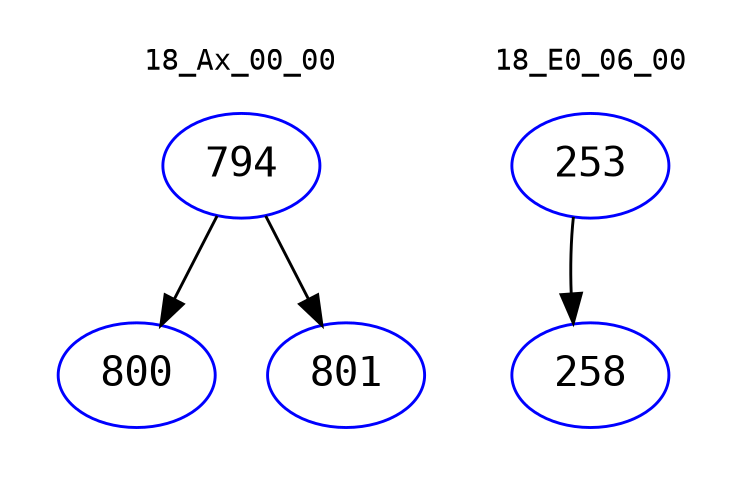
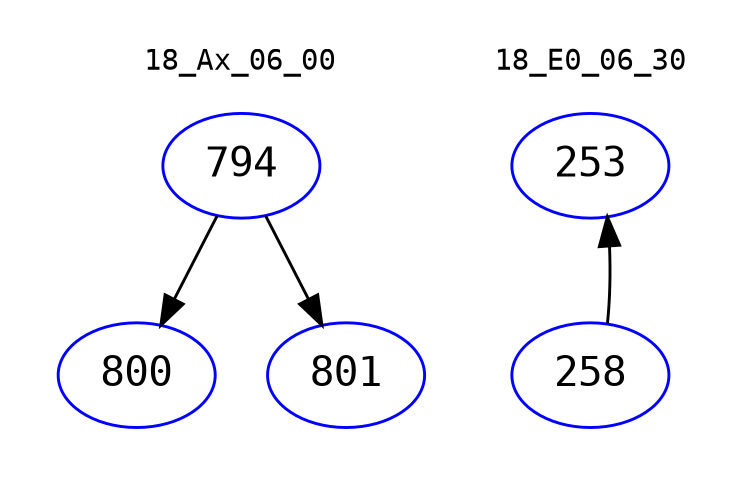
(241, 63) -> (241, 63)
(592, 63) -> (592, 63)
(571, 255) -> (610, 285)
